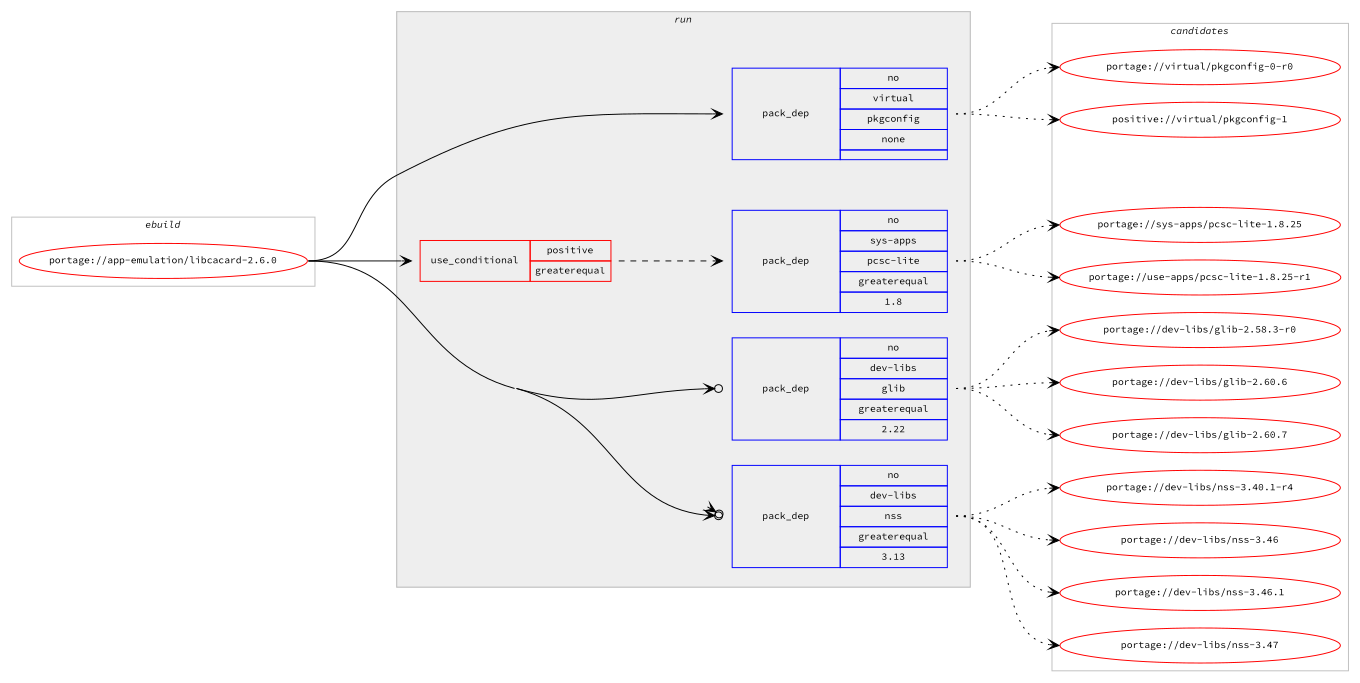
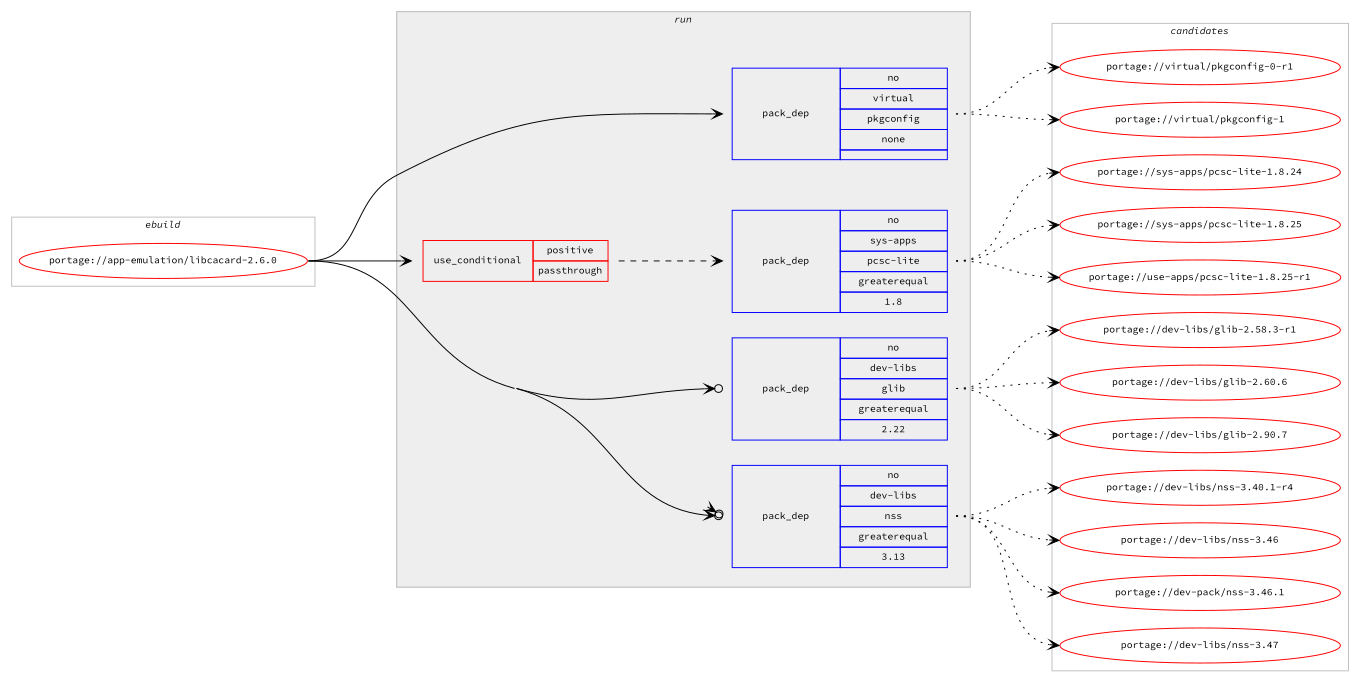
(1200, 67) -> (1200, 67)
(1200, 120) -> (1200, 120)
none -> (1200, 172)
(571, 271) -> (571, 271)
(1200, 330) -> (1200, 330)
(1200, 435) -> (1200, 435)
(1200, 593) -> (1200, 593)
